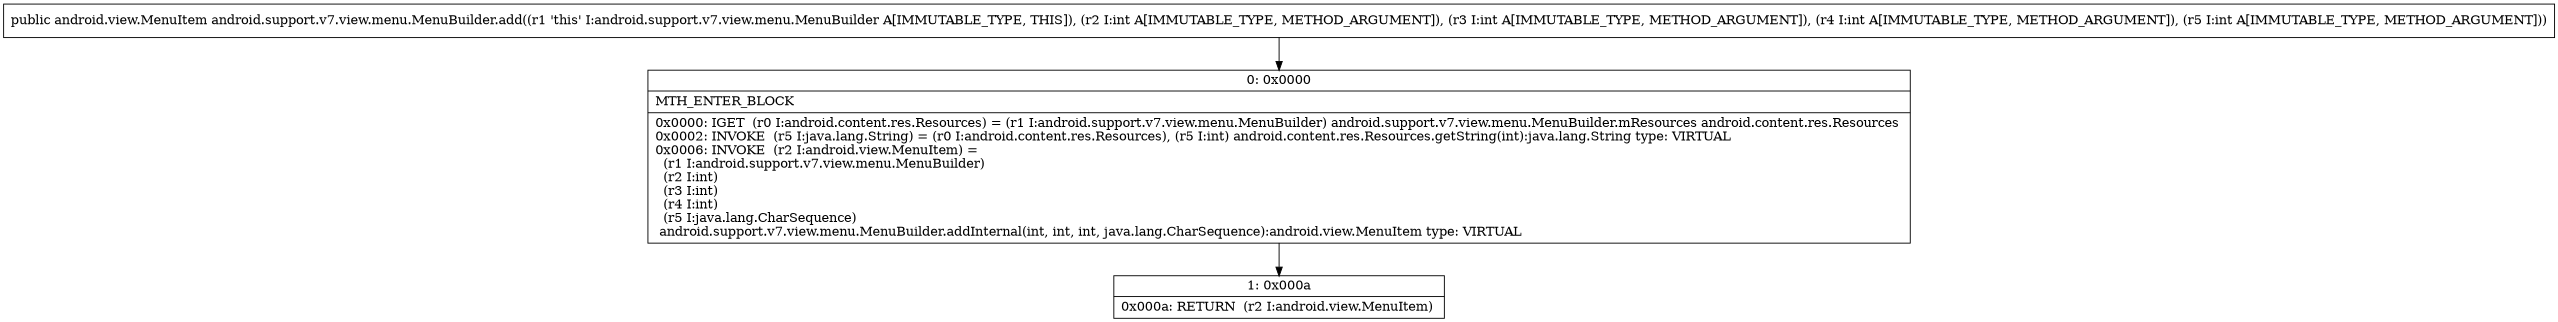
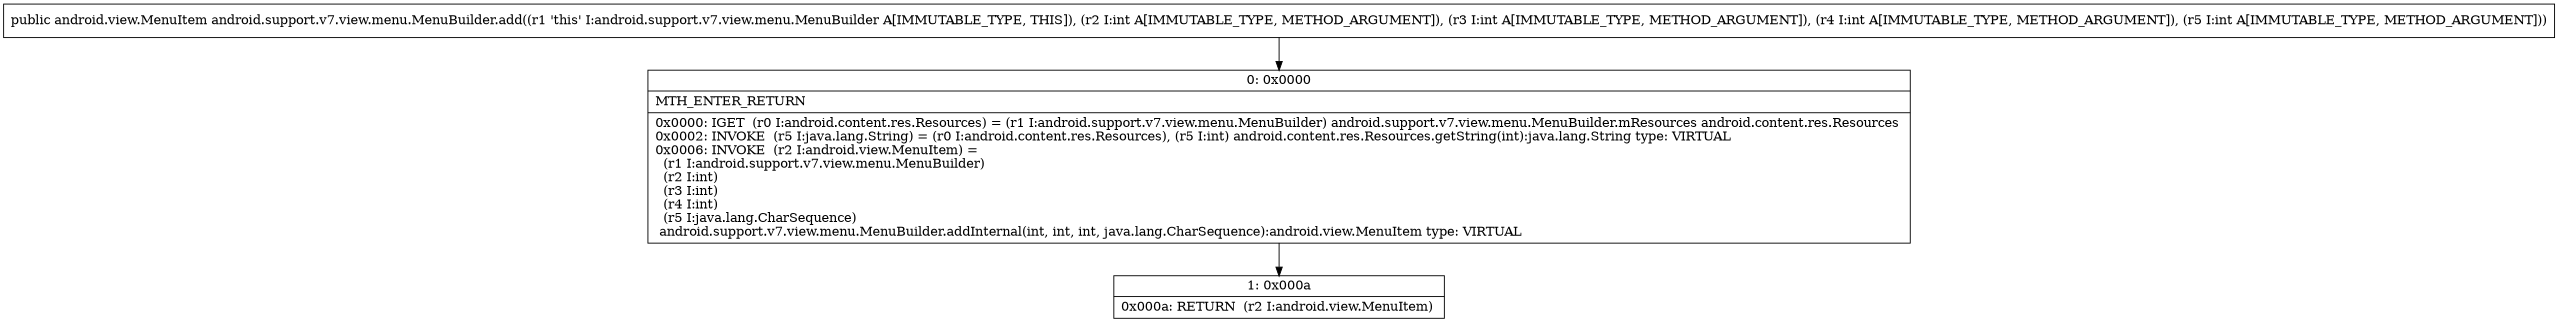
(725, 101) -> (730, 101)
